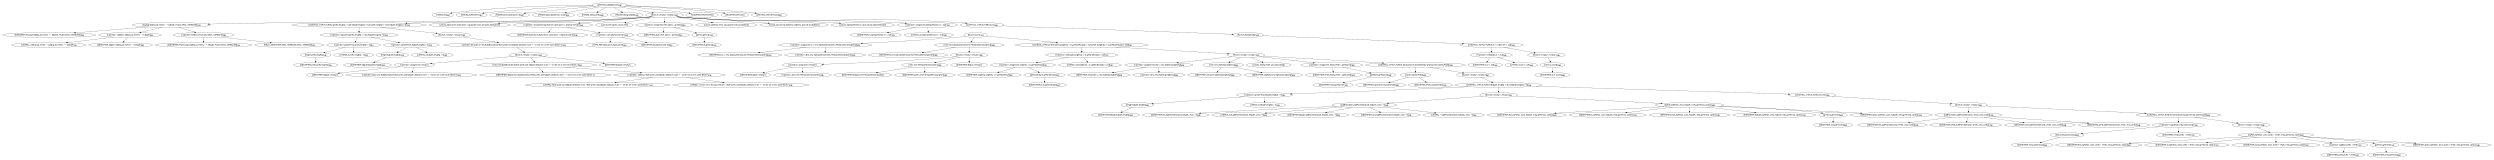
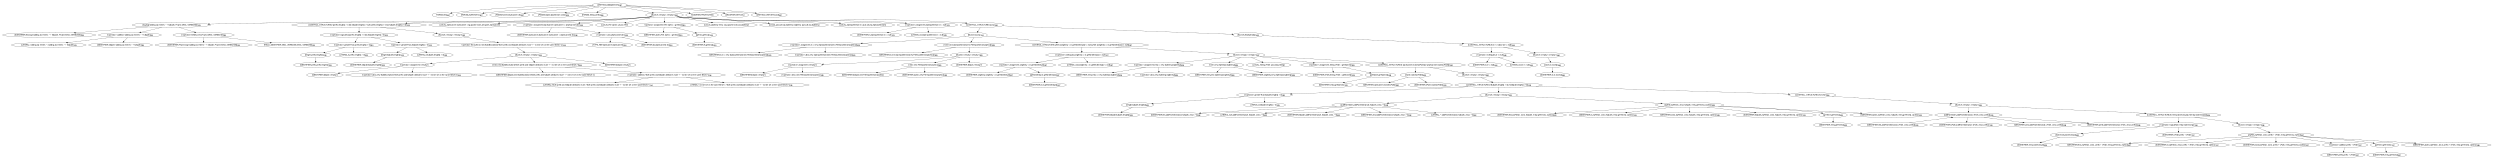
(627, 15) -> none
none -> (979, 29)
(1931, 120) -> (1930, 120)
